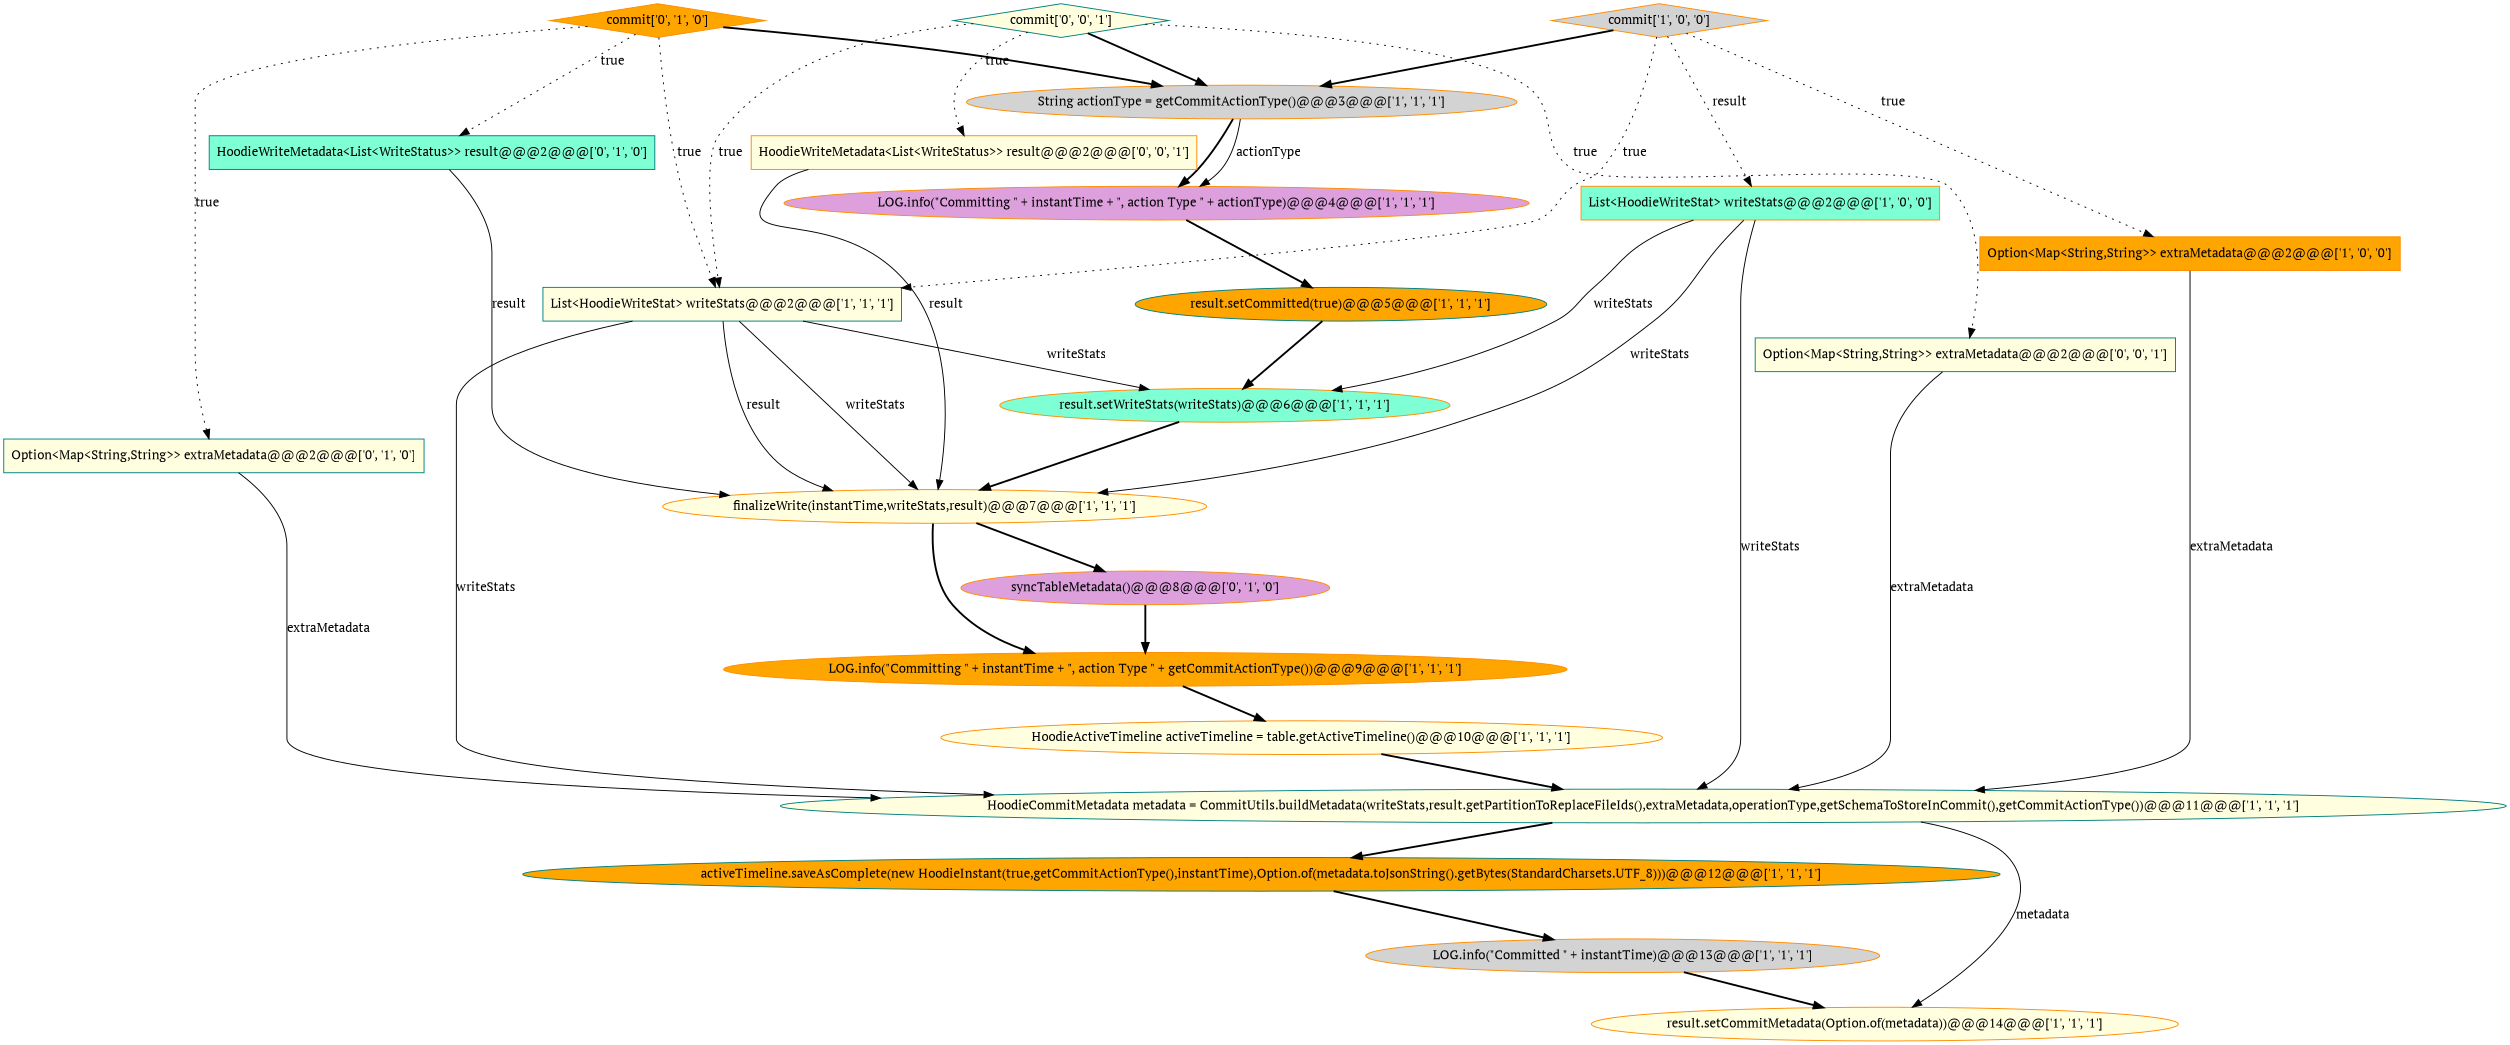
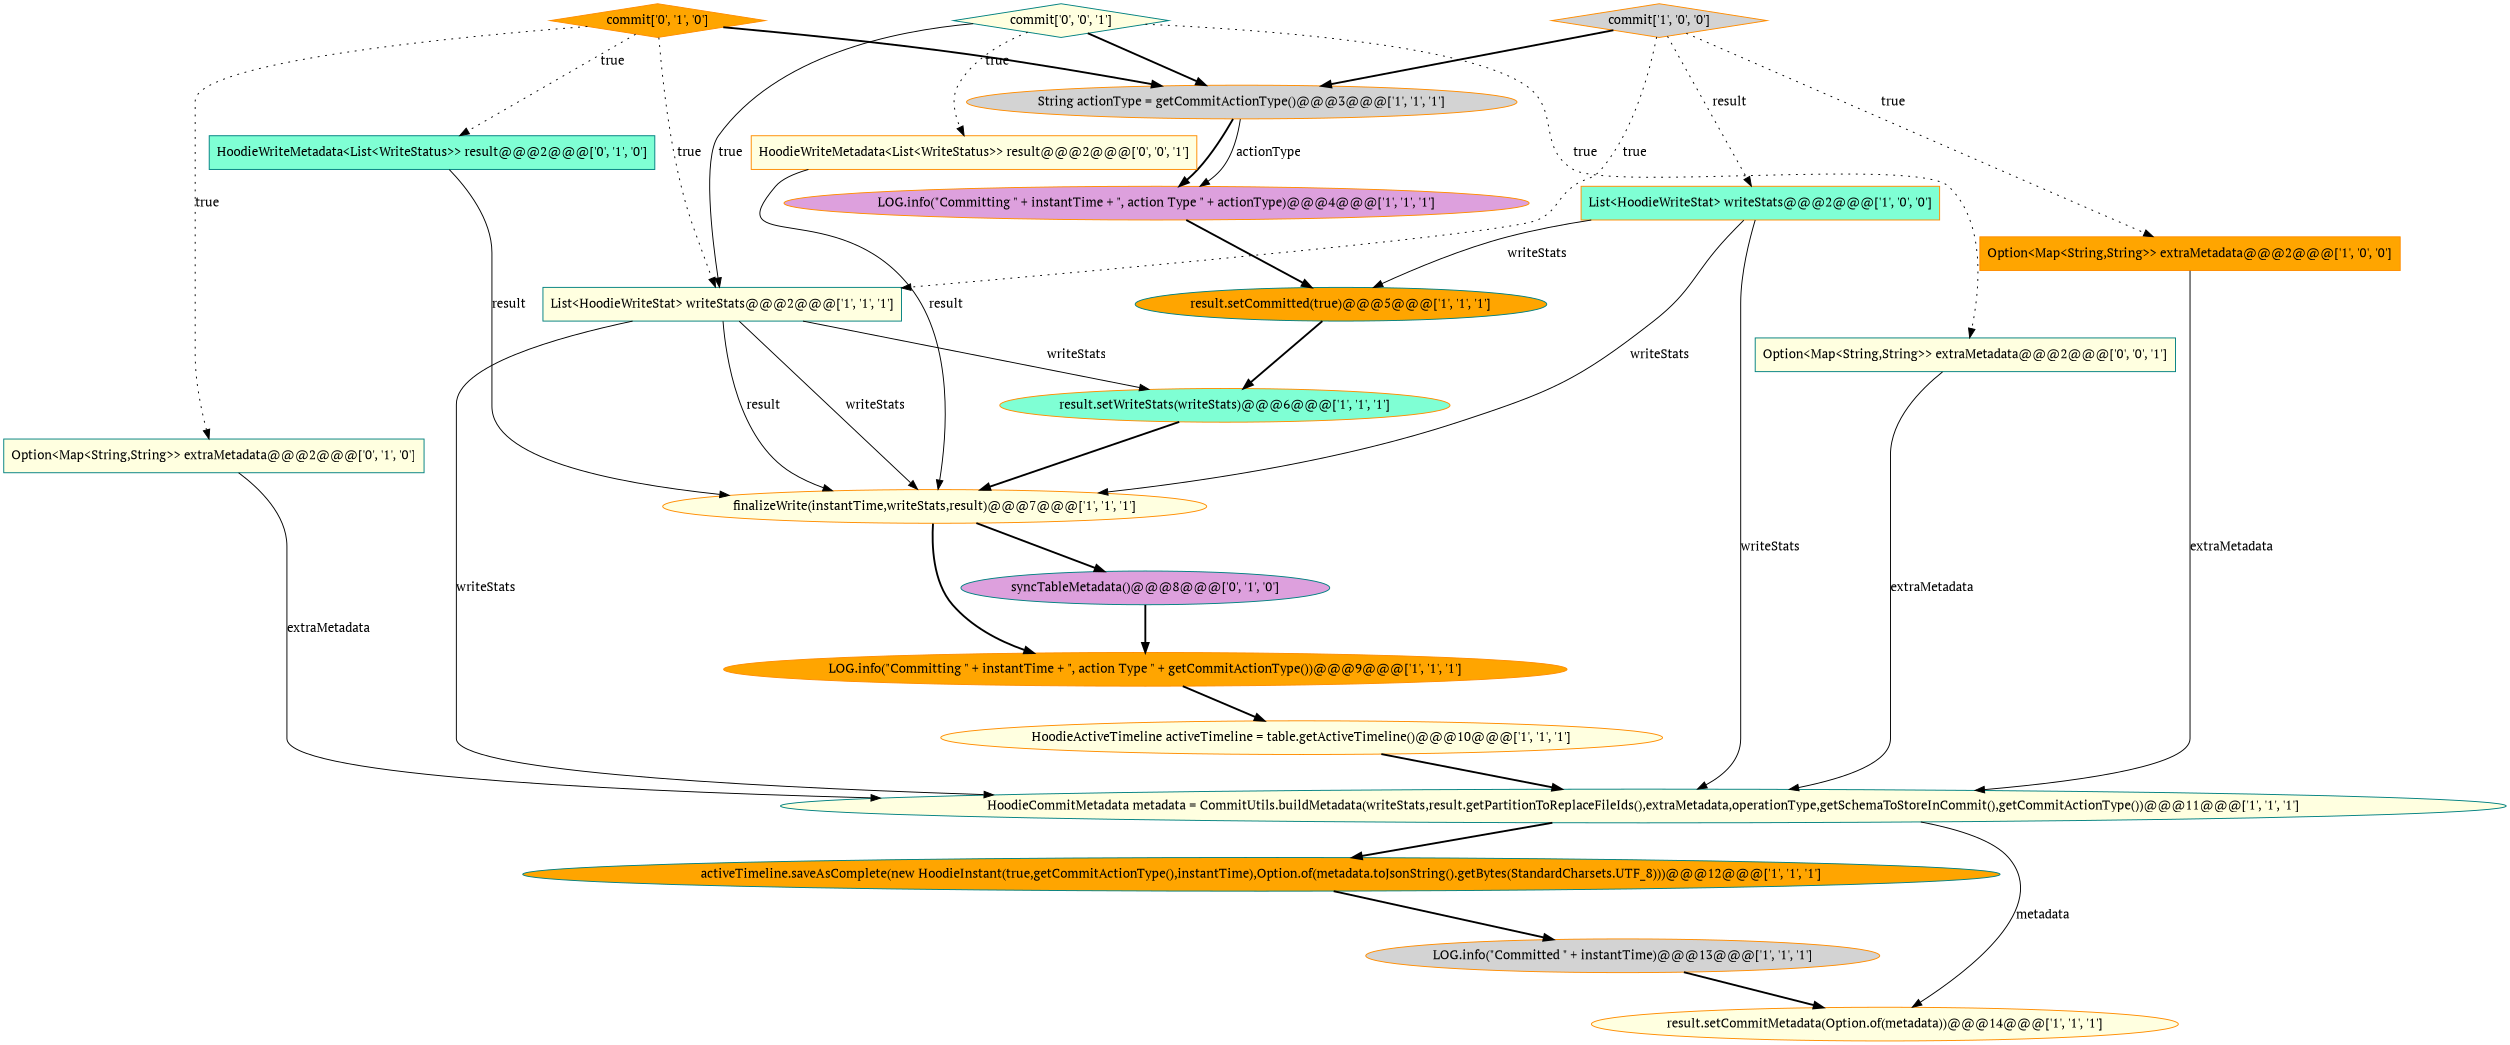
(770, 87) -> (770, 87)
(1532, 332) -> (1484, 244)
(1145, 588) -> (1145, 588)
